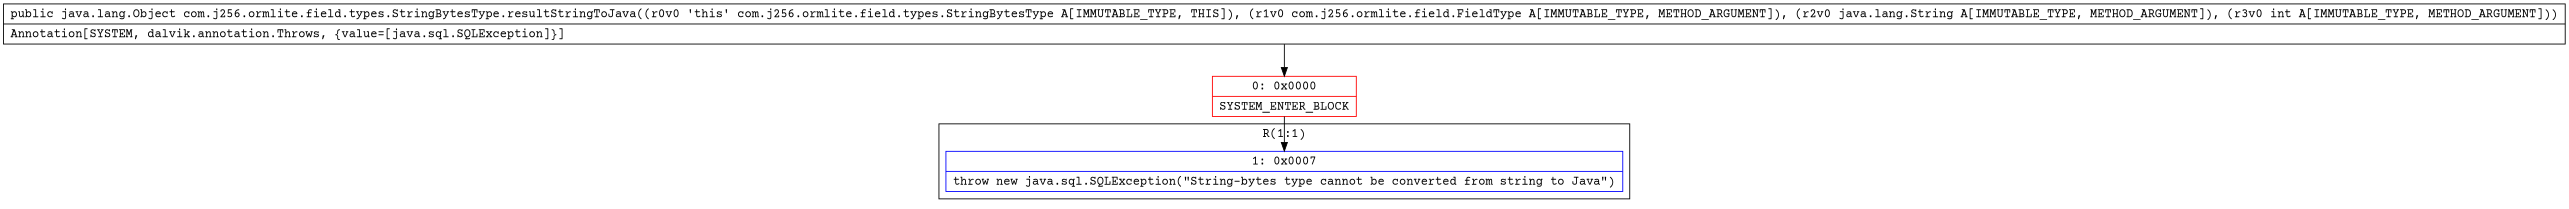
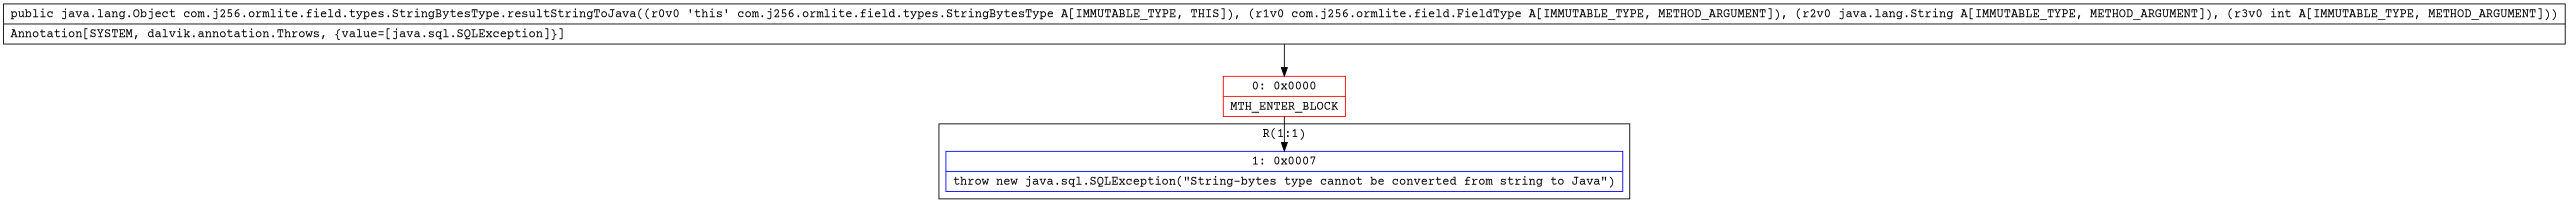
(1284, 106) -> (1284, 106)
